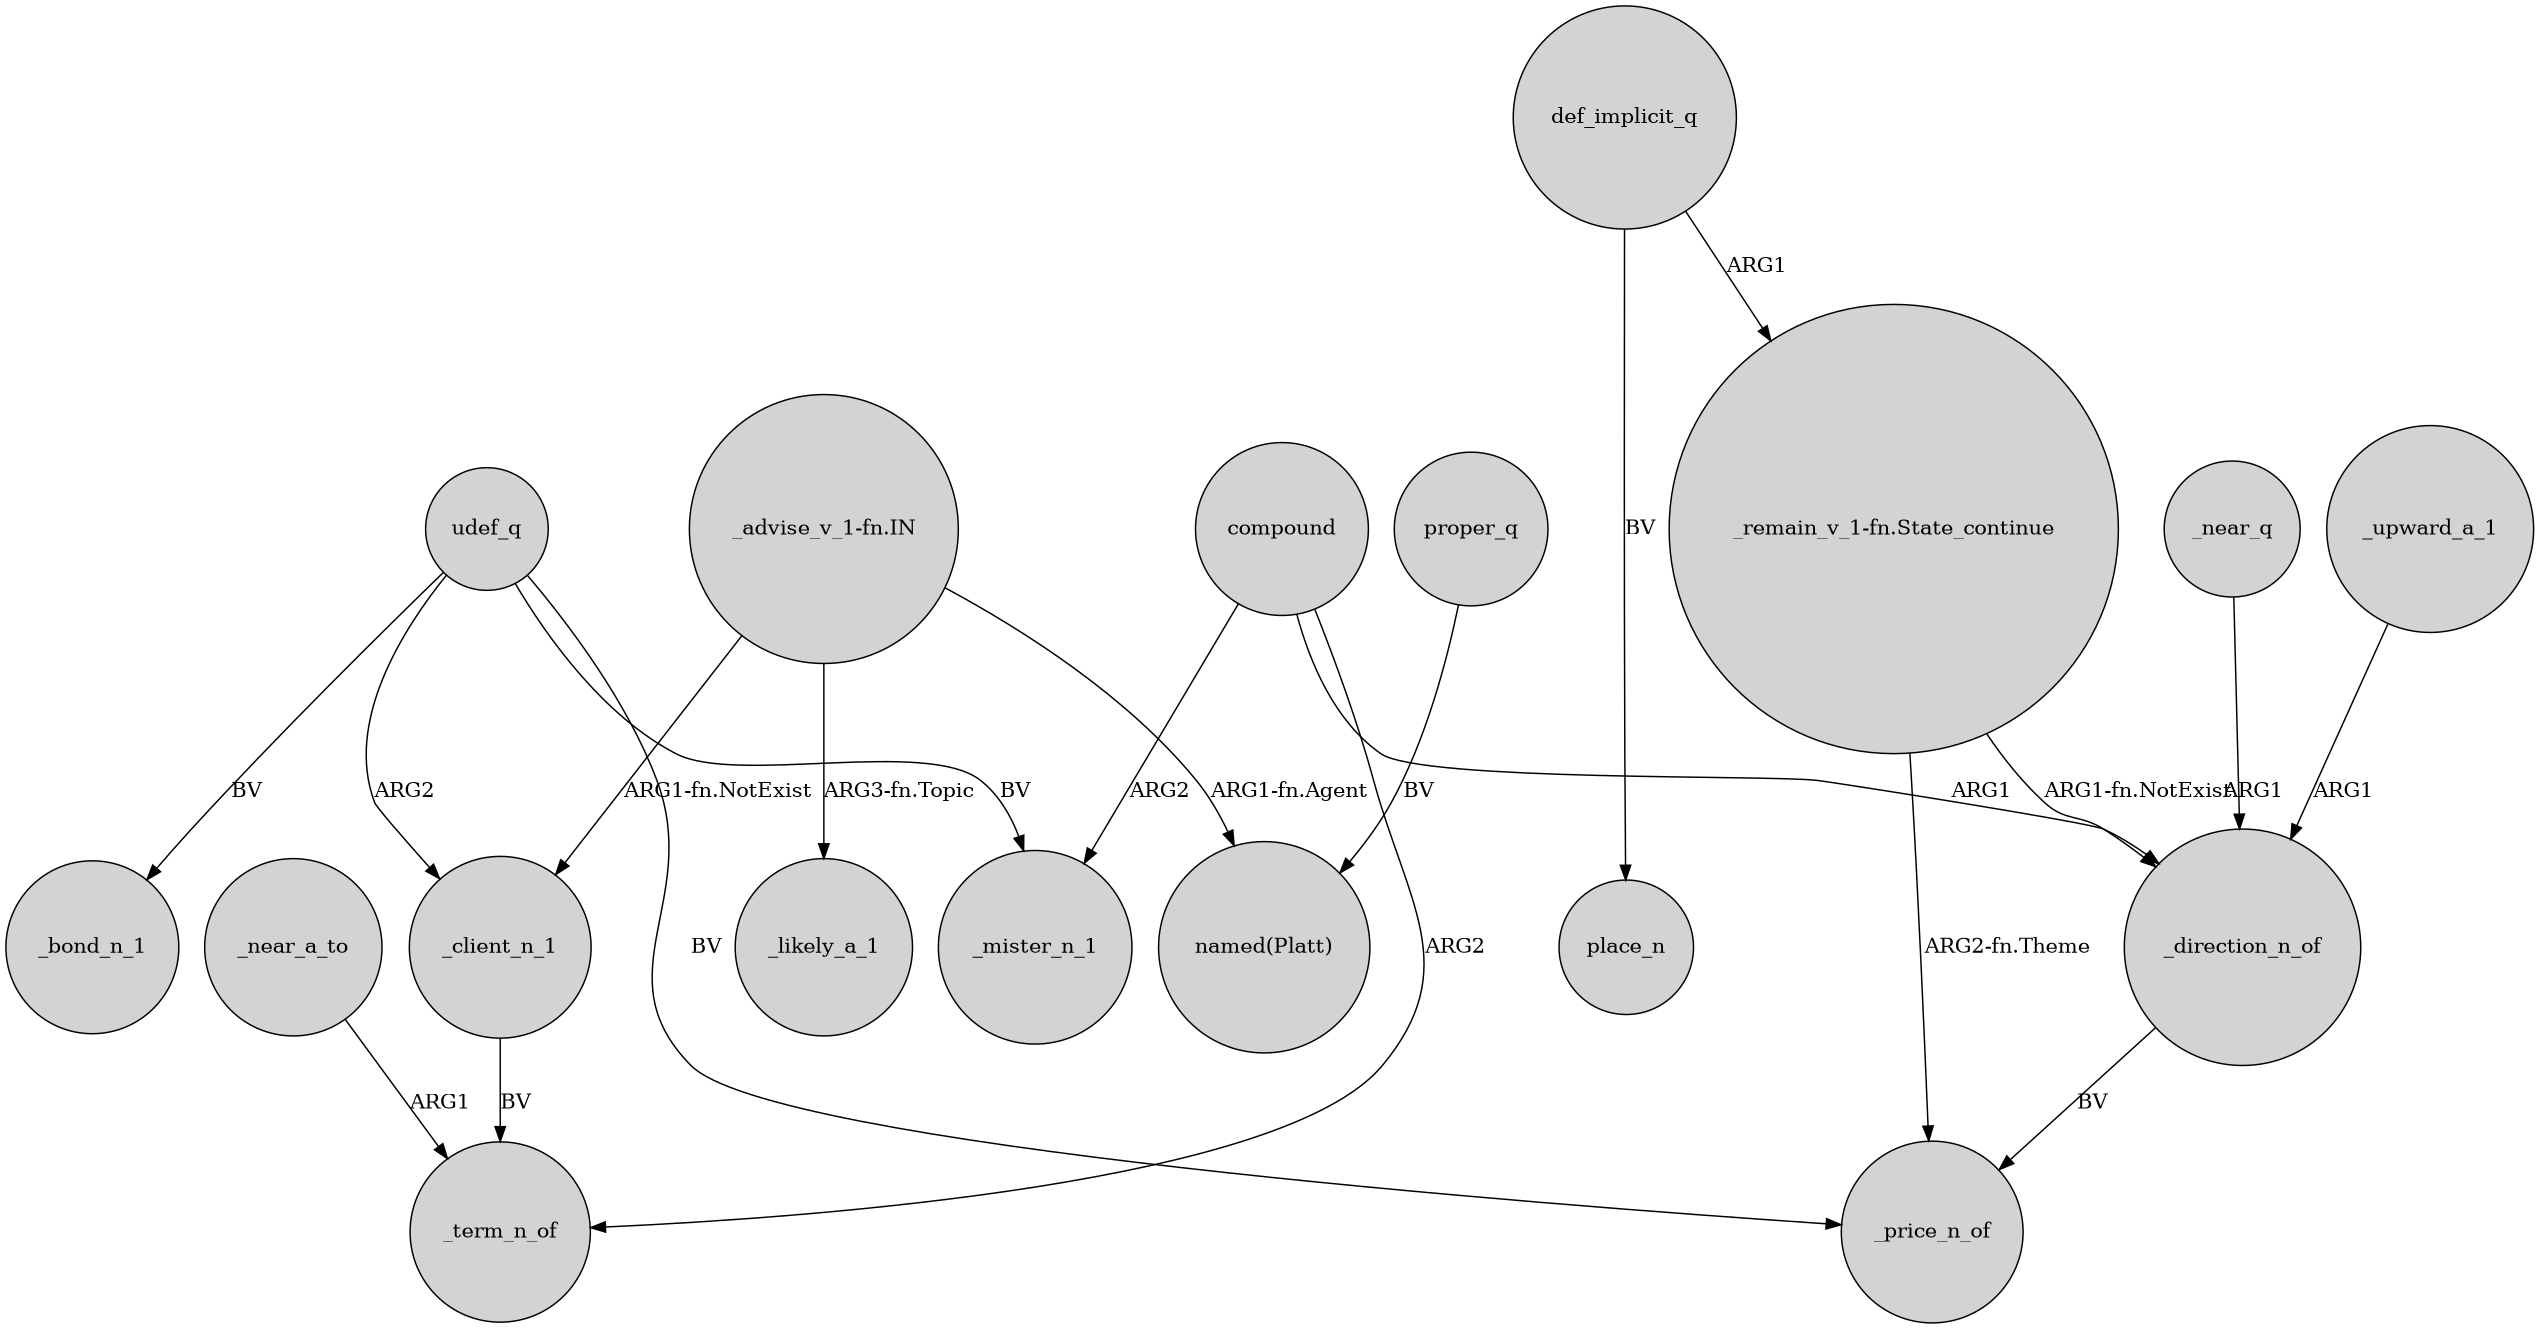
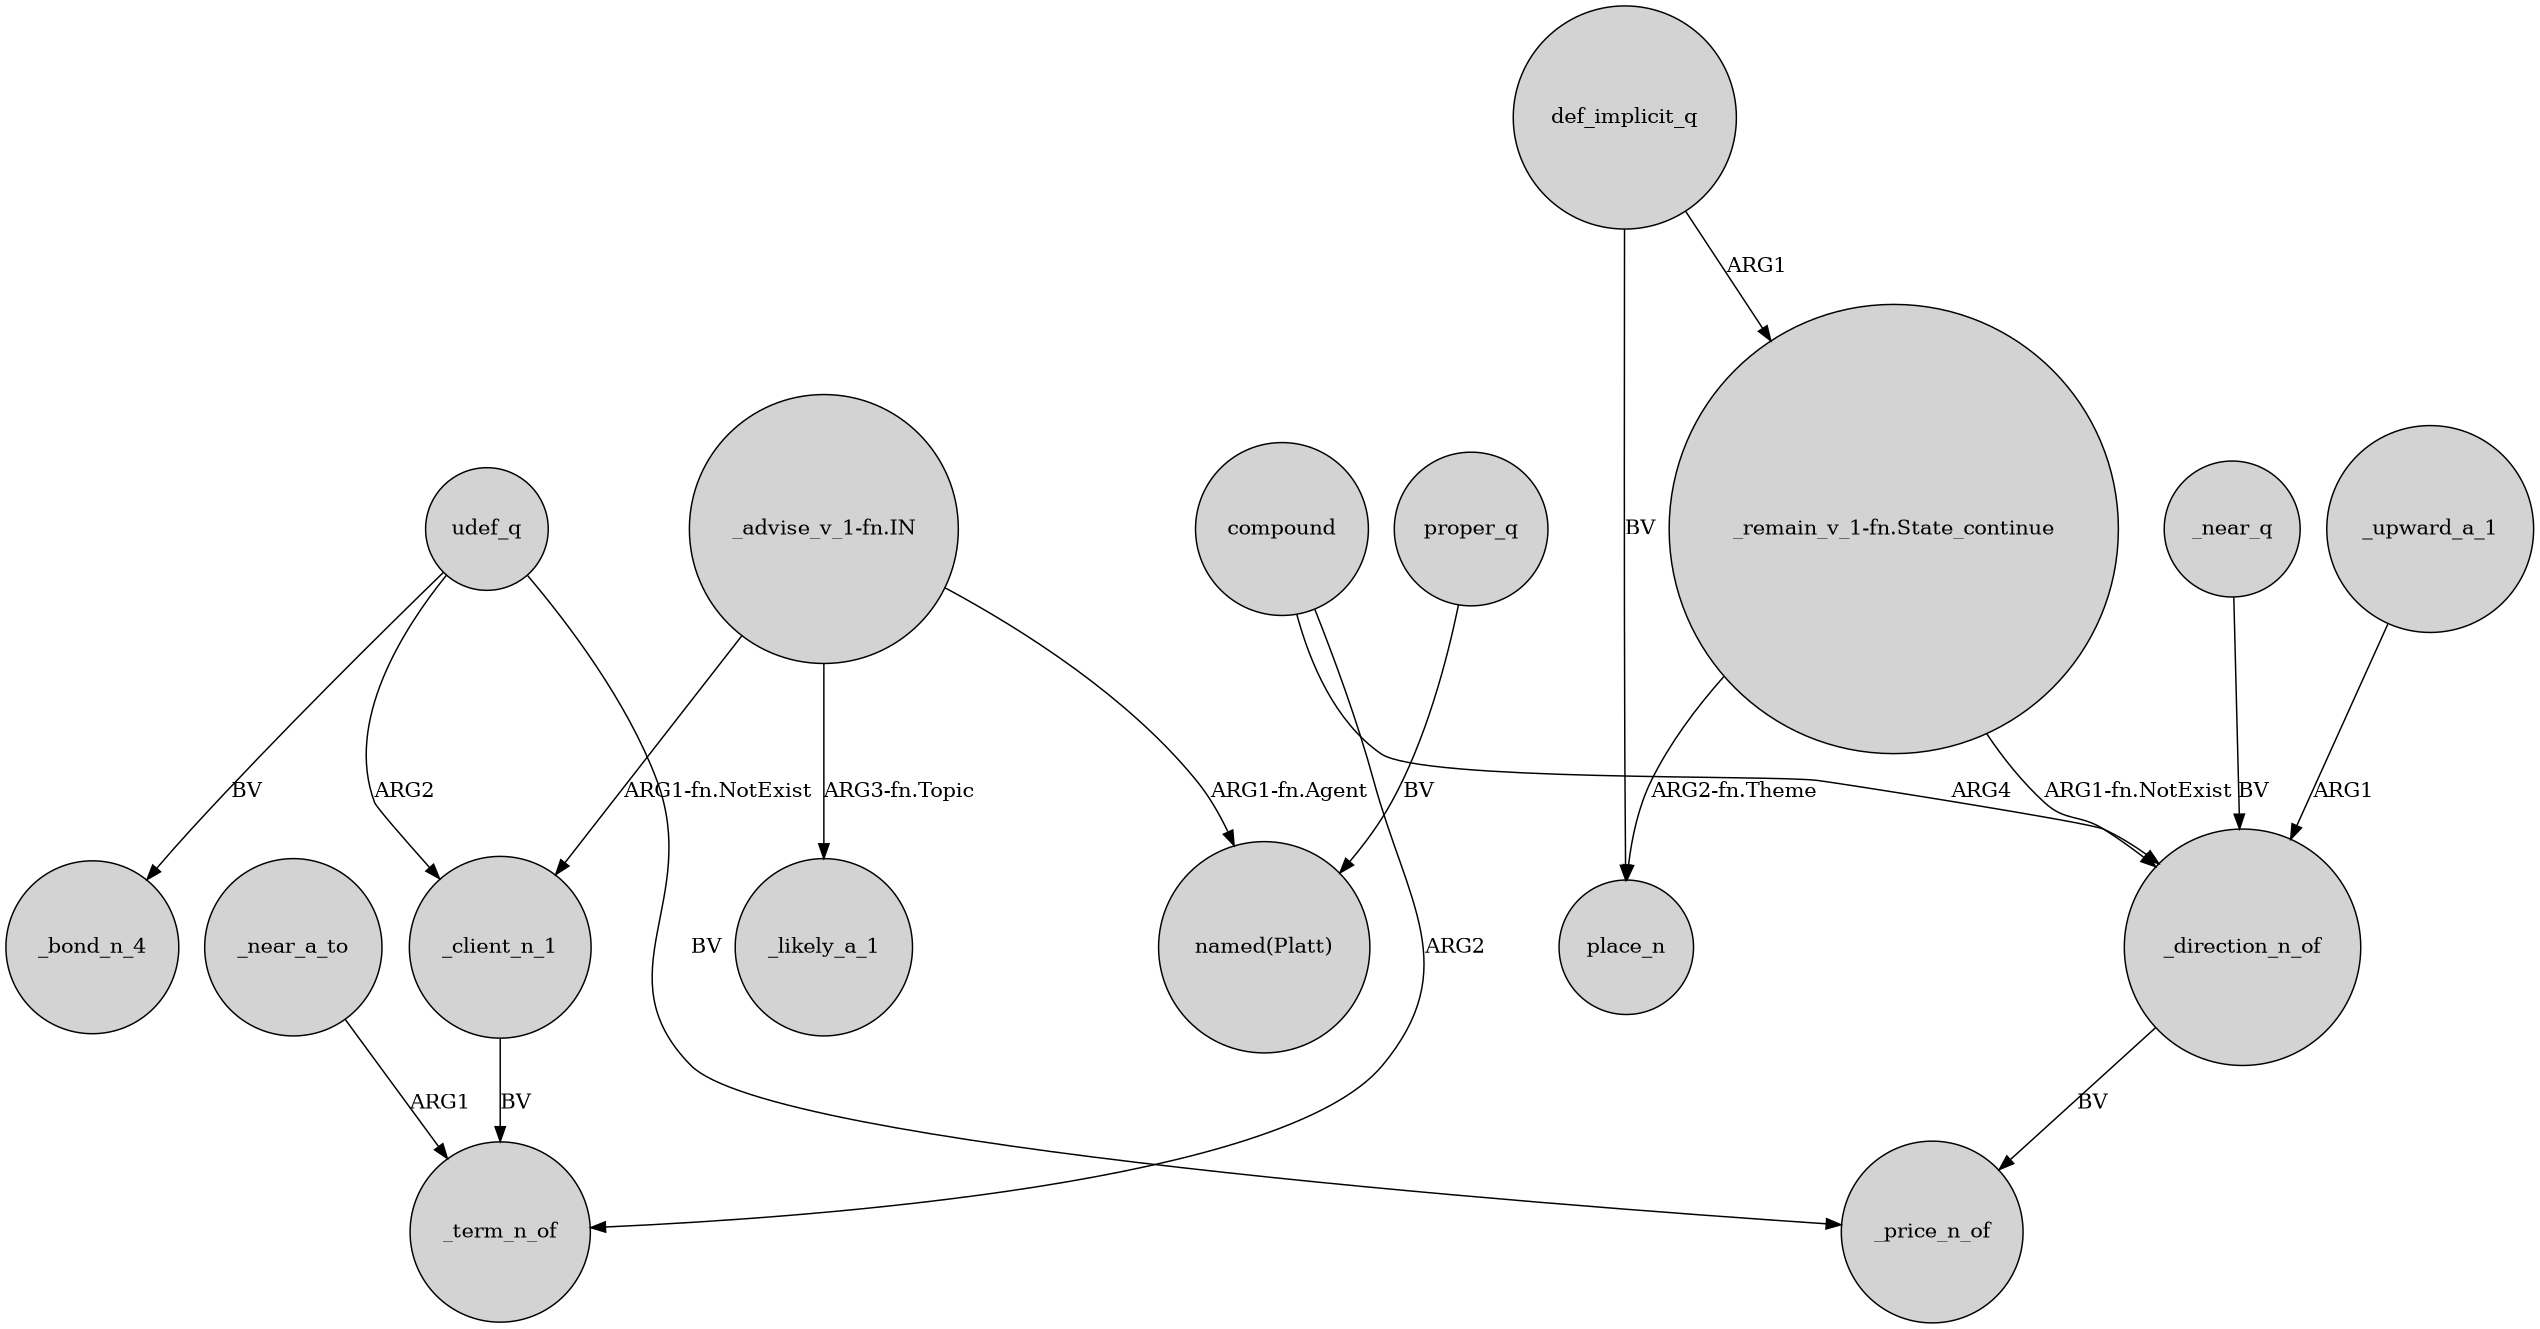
(1982, 791) -> (1982, 791)
(2254, 791) -> (2254, 791)
(1920, 940) -> (1661, 763)
(92, 947) -> (92, 947)
(1035, 947) -> none
